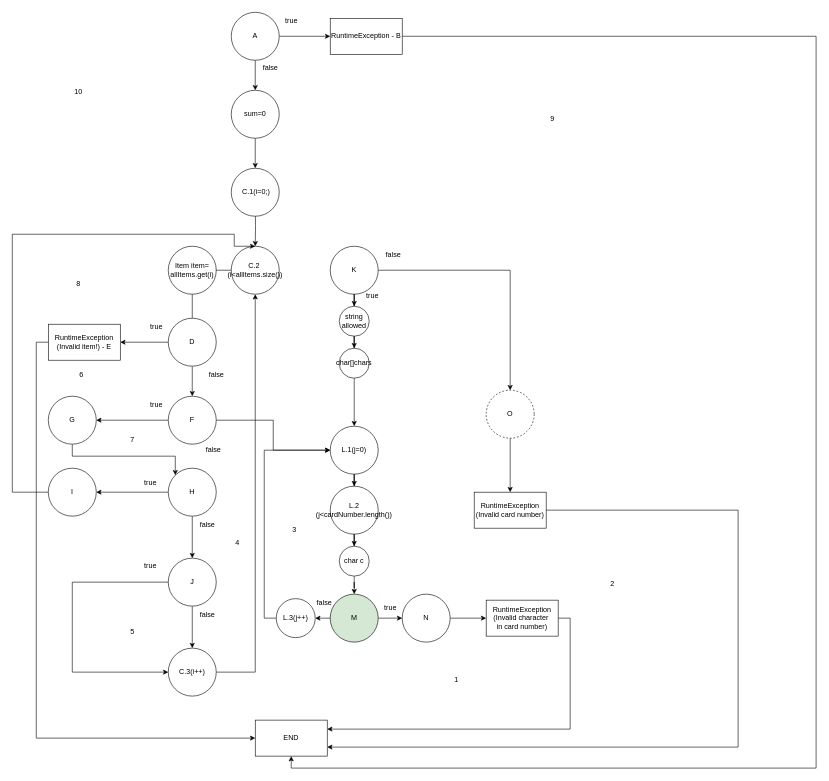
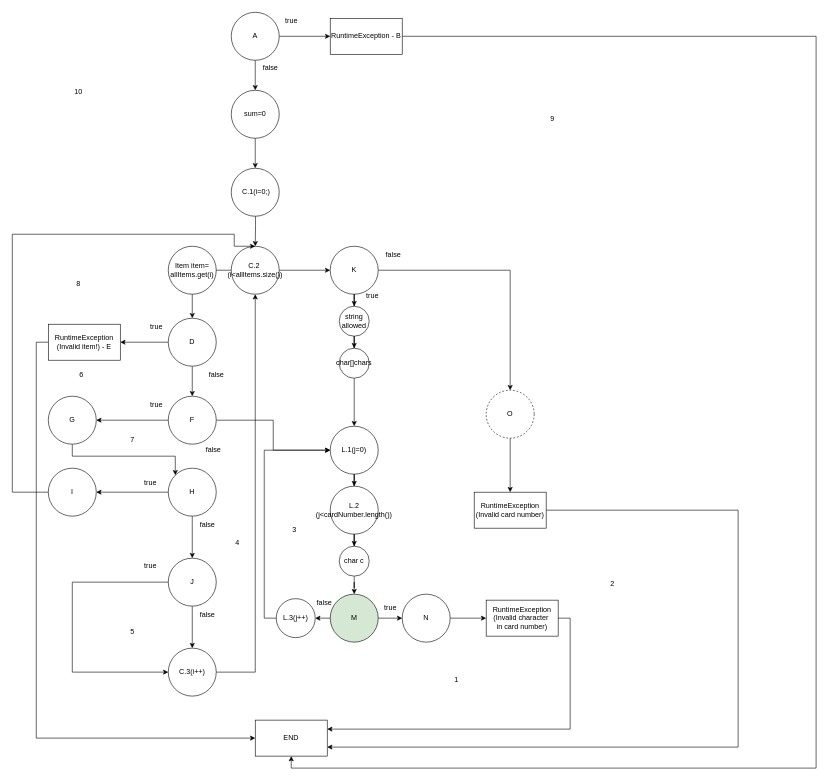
none -> (324, 270)
(192, 314) -> (192, 312)
